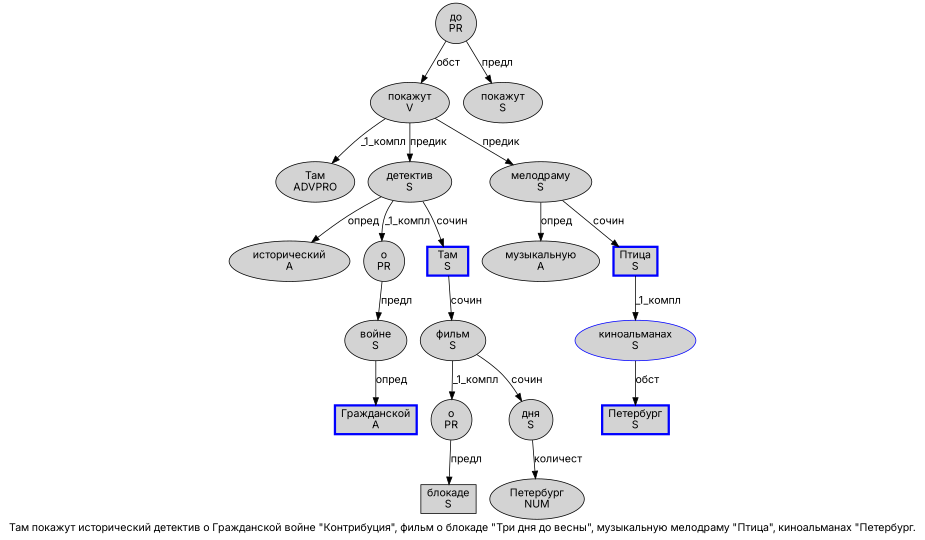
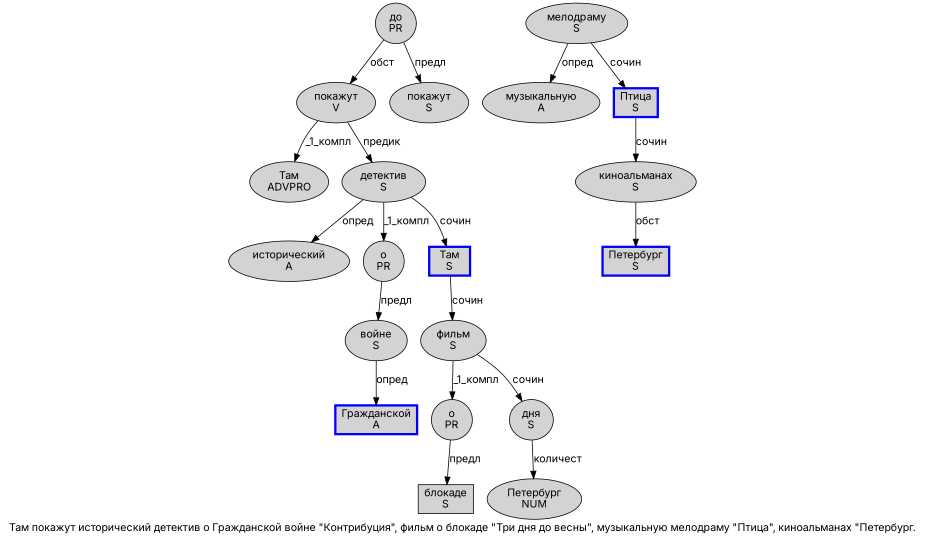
(471, 140) -> none
(659, 301) -> (652, 142)
(635, 340) -> (636, 182)
